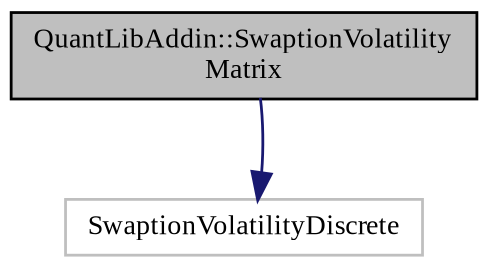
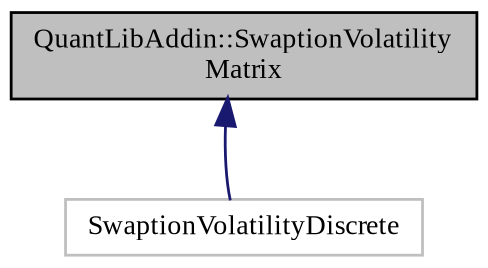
(263, 135) -> (226, 163)
